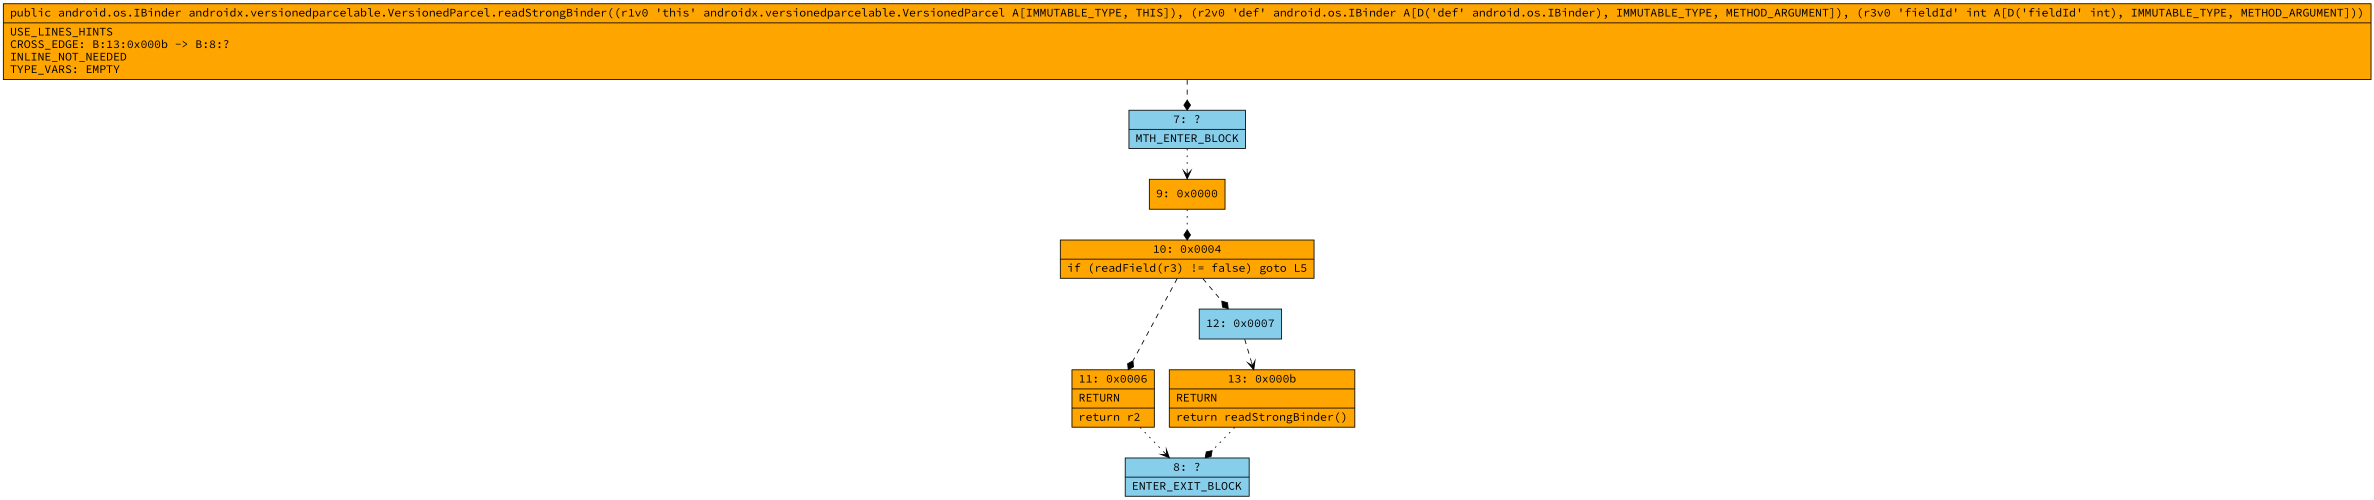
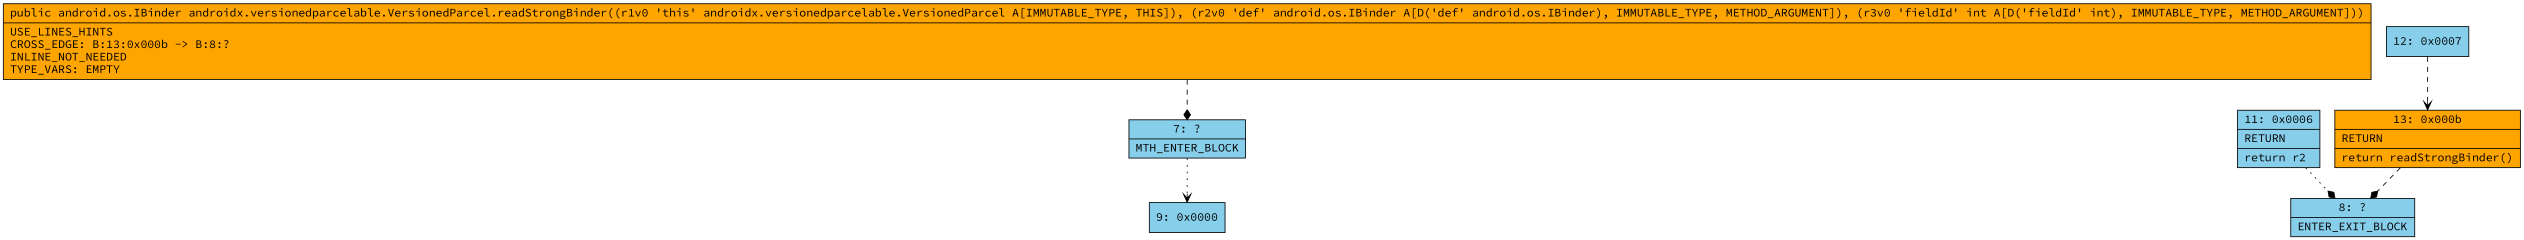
(1187, 194) -> (1187, 218)
(1187, 259) -> none
(1113, 399) -> (2279, 139)
(1224, 439) -> (2389, 179)
(1152, 440) -> (2317, 179)
